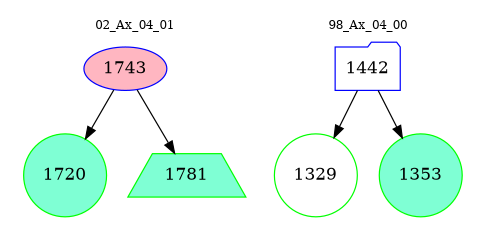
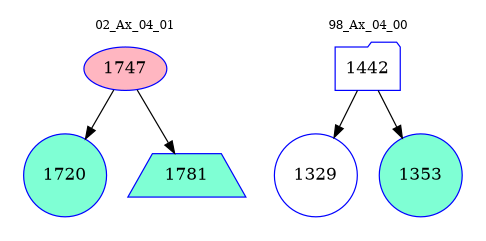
(125, 69) -> (125, 69)
(65, 175) -> (65, 175)
(187, 175) -> (187, 175)
(316, 175) -> (316, 175)
(421, 175) -> (421, 175)
